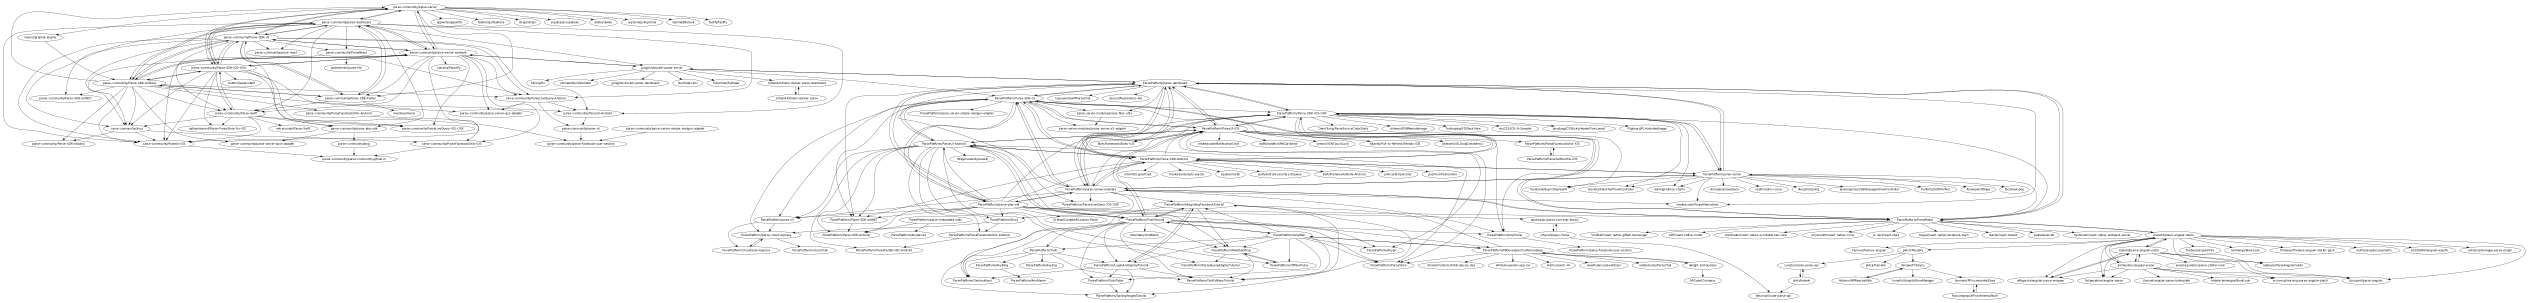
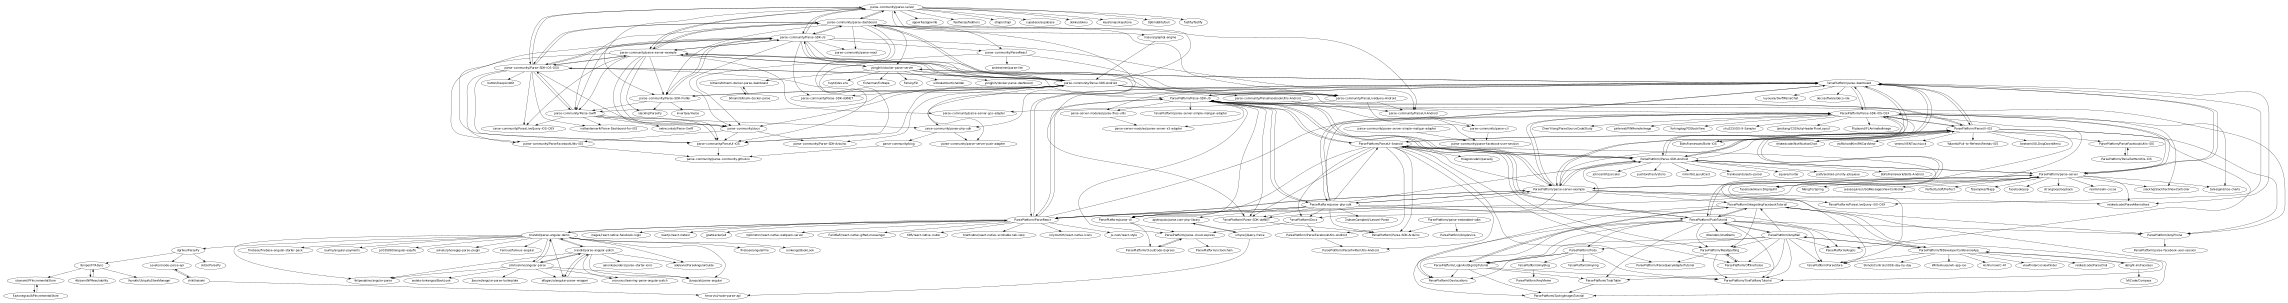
(385, 60) -> (658, 105)
(365, 106) -> (951, 92)
(217, 129) -> (609, 129)
(1913, 250) -> (188, 250)
